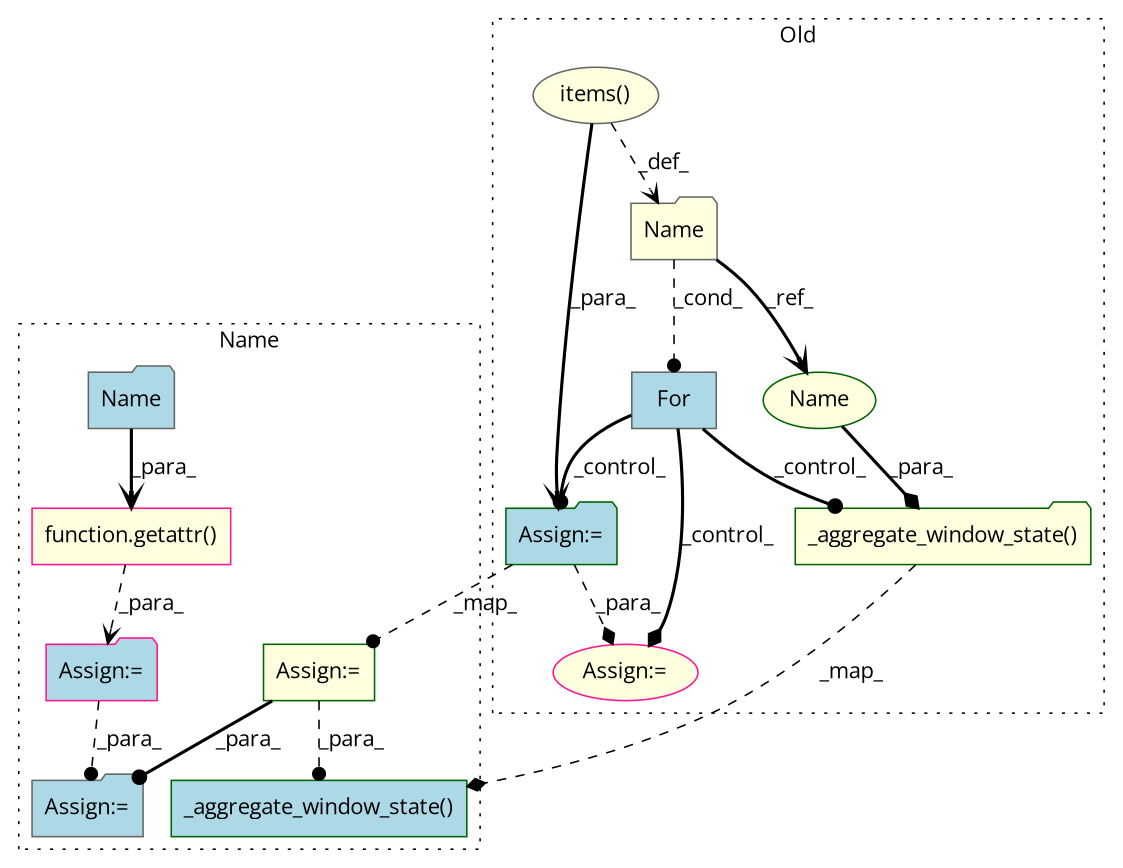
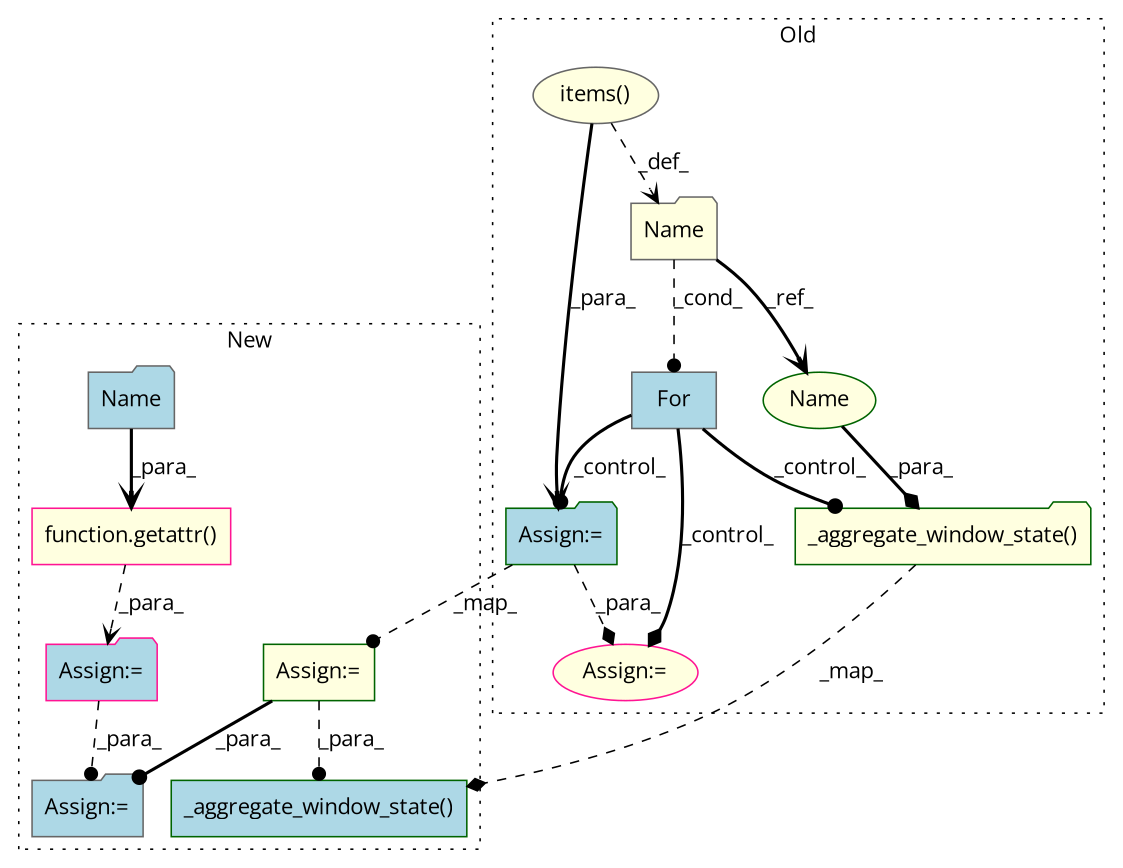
(249, 342) -> (249, 342)
